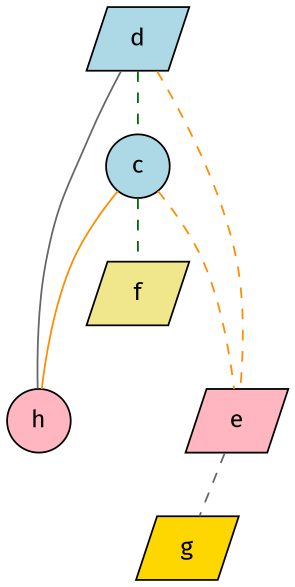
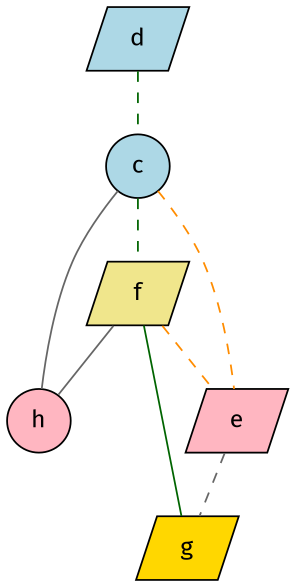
(227, 223) -> (188, 357)
(55, 224) -> (86, 360)
(64, 284) -> (64, 284)
none -> (163, 421)
